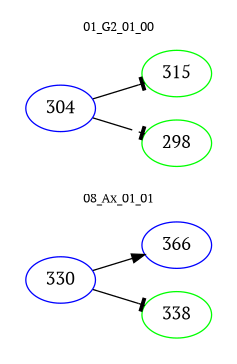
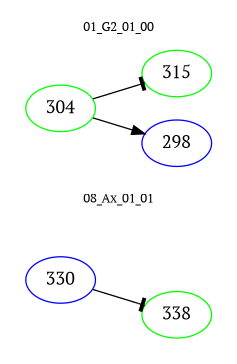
(61, 108) -> (61, 108)
(113, 124) -> (113, 124)
(177, 143) -> (177, 143)
(177, 245) -> none
